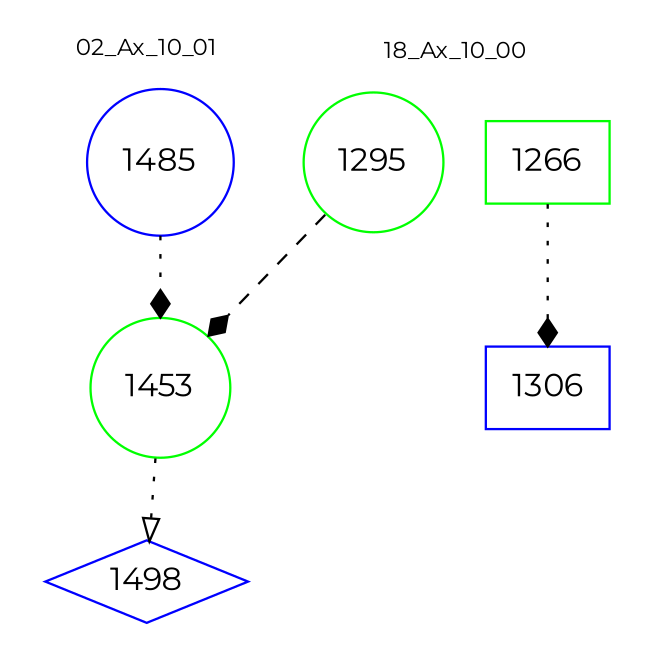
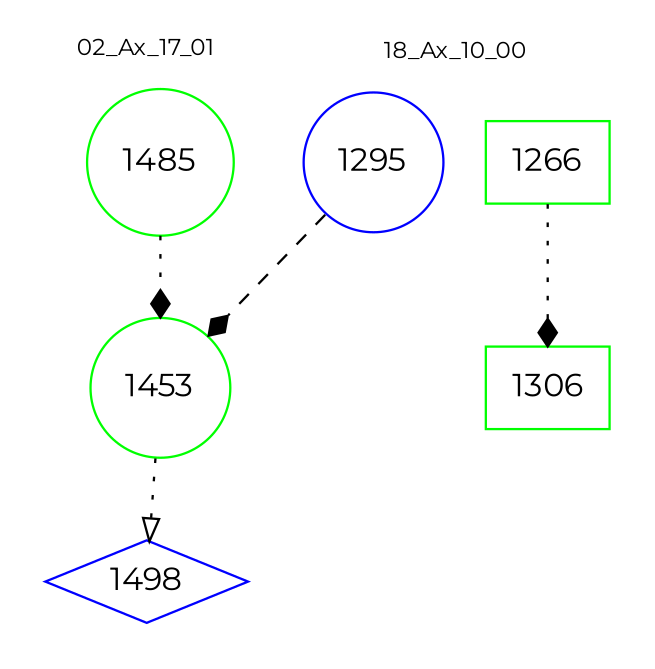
(147, 49) -> (147, 49)
(160, 162) -> (160, 162)
(374, 162) -> (374, 162)
(548, 388) -> (548, 388)
